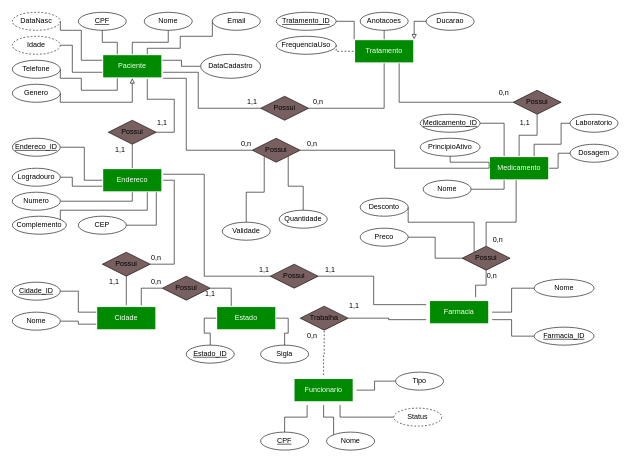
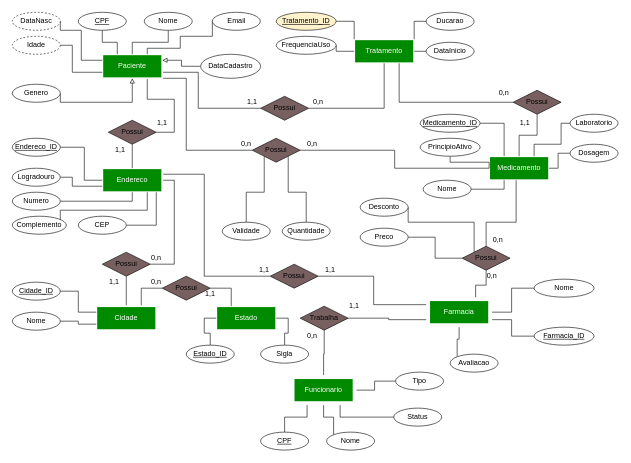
(306, 21) -> (306, 21)
(384, 21) -> none
(414, 33) -> (414, 35)
(384, 34) -> none
(341, 51) -> (341, 51)
none -> (420, 51)
none -> (450, 51)
(166, 60) -> (168, 60)
(36, 69) -> none
(84, 90) -> none
(303, 219) -> (306, 231)
none -> (457, 341)
(324, 353) -> (324, 353)
none -> (474, 363)
(418, 417) -> (418, 417)
